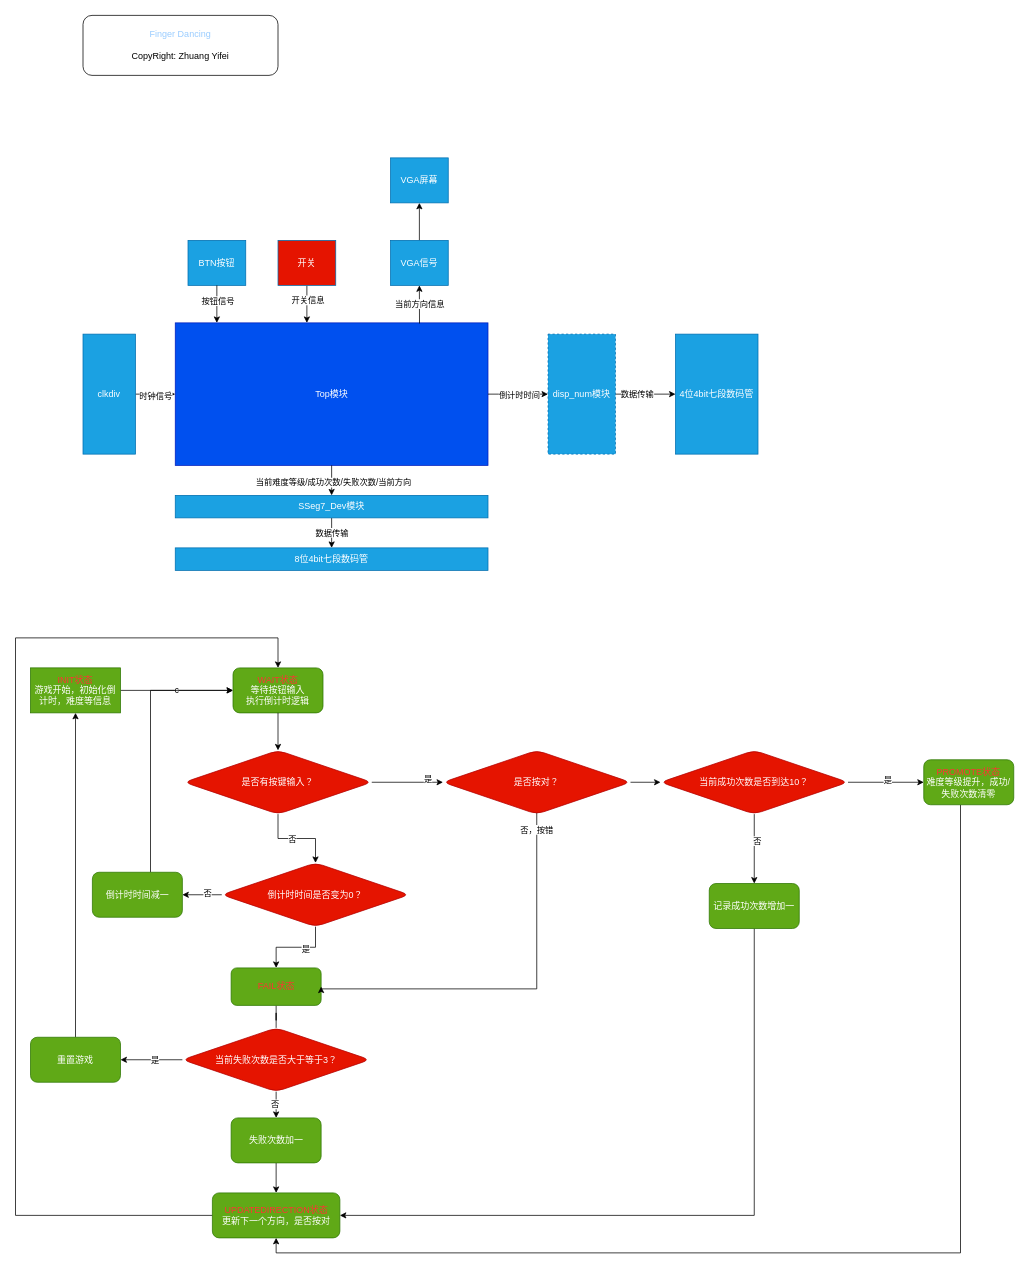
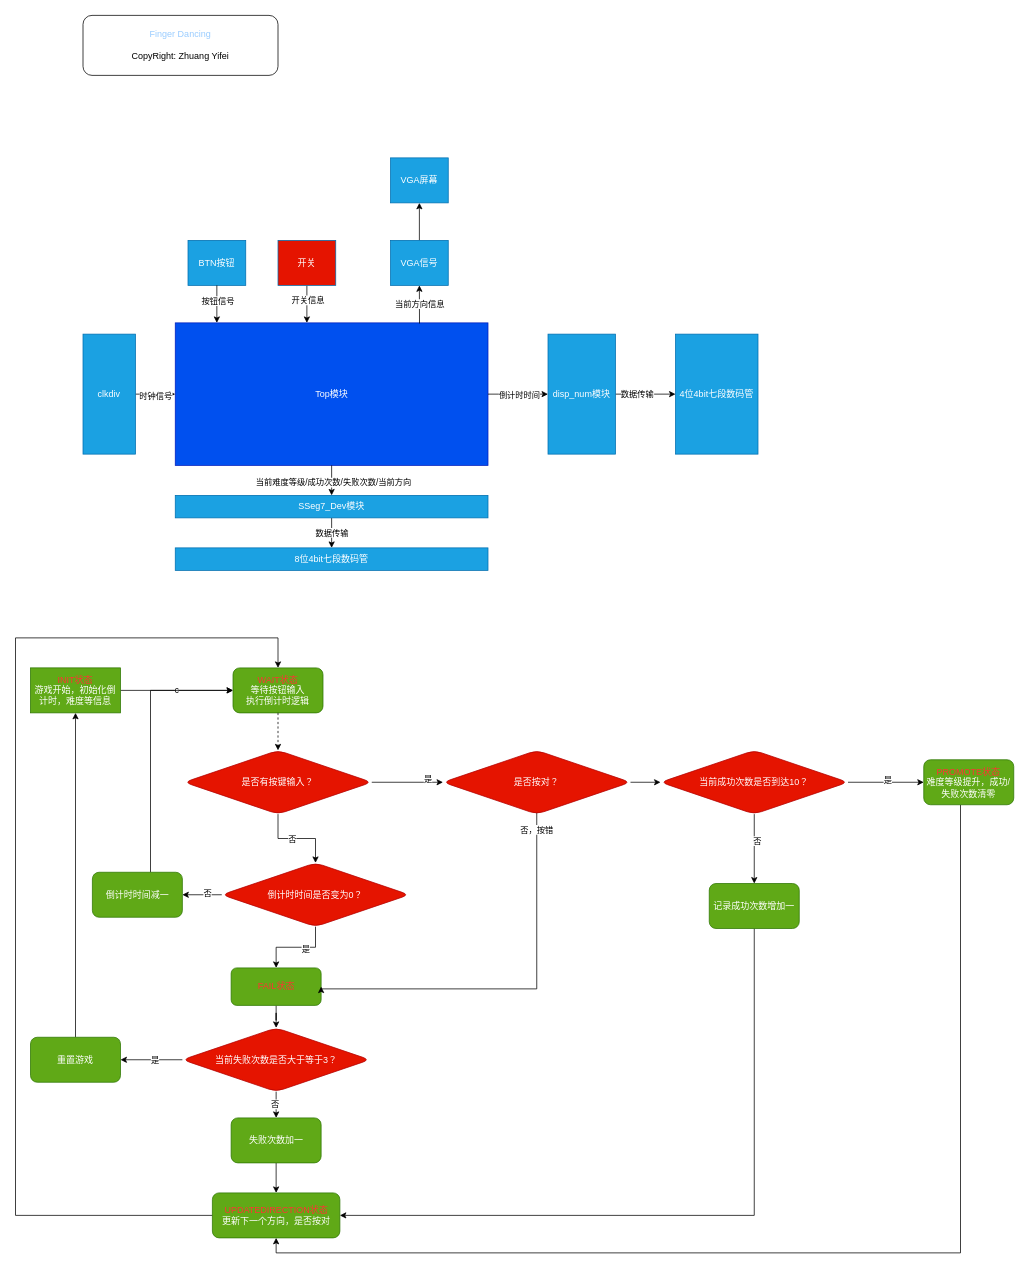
(582, 394) -> (582, 394)
(278, 728) -> (278, 728)
(276, 1023) -> (276, 1021)
